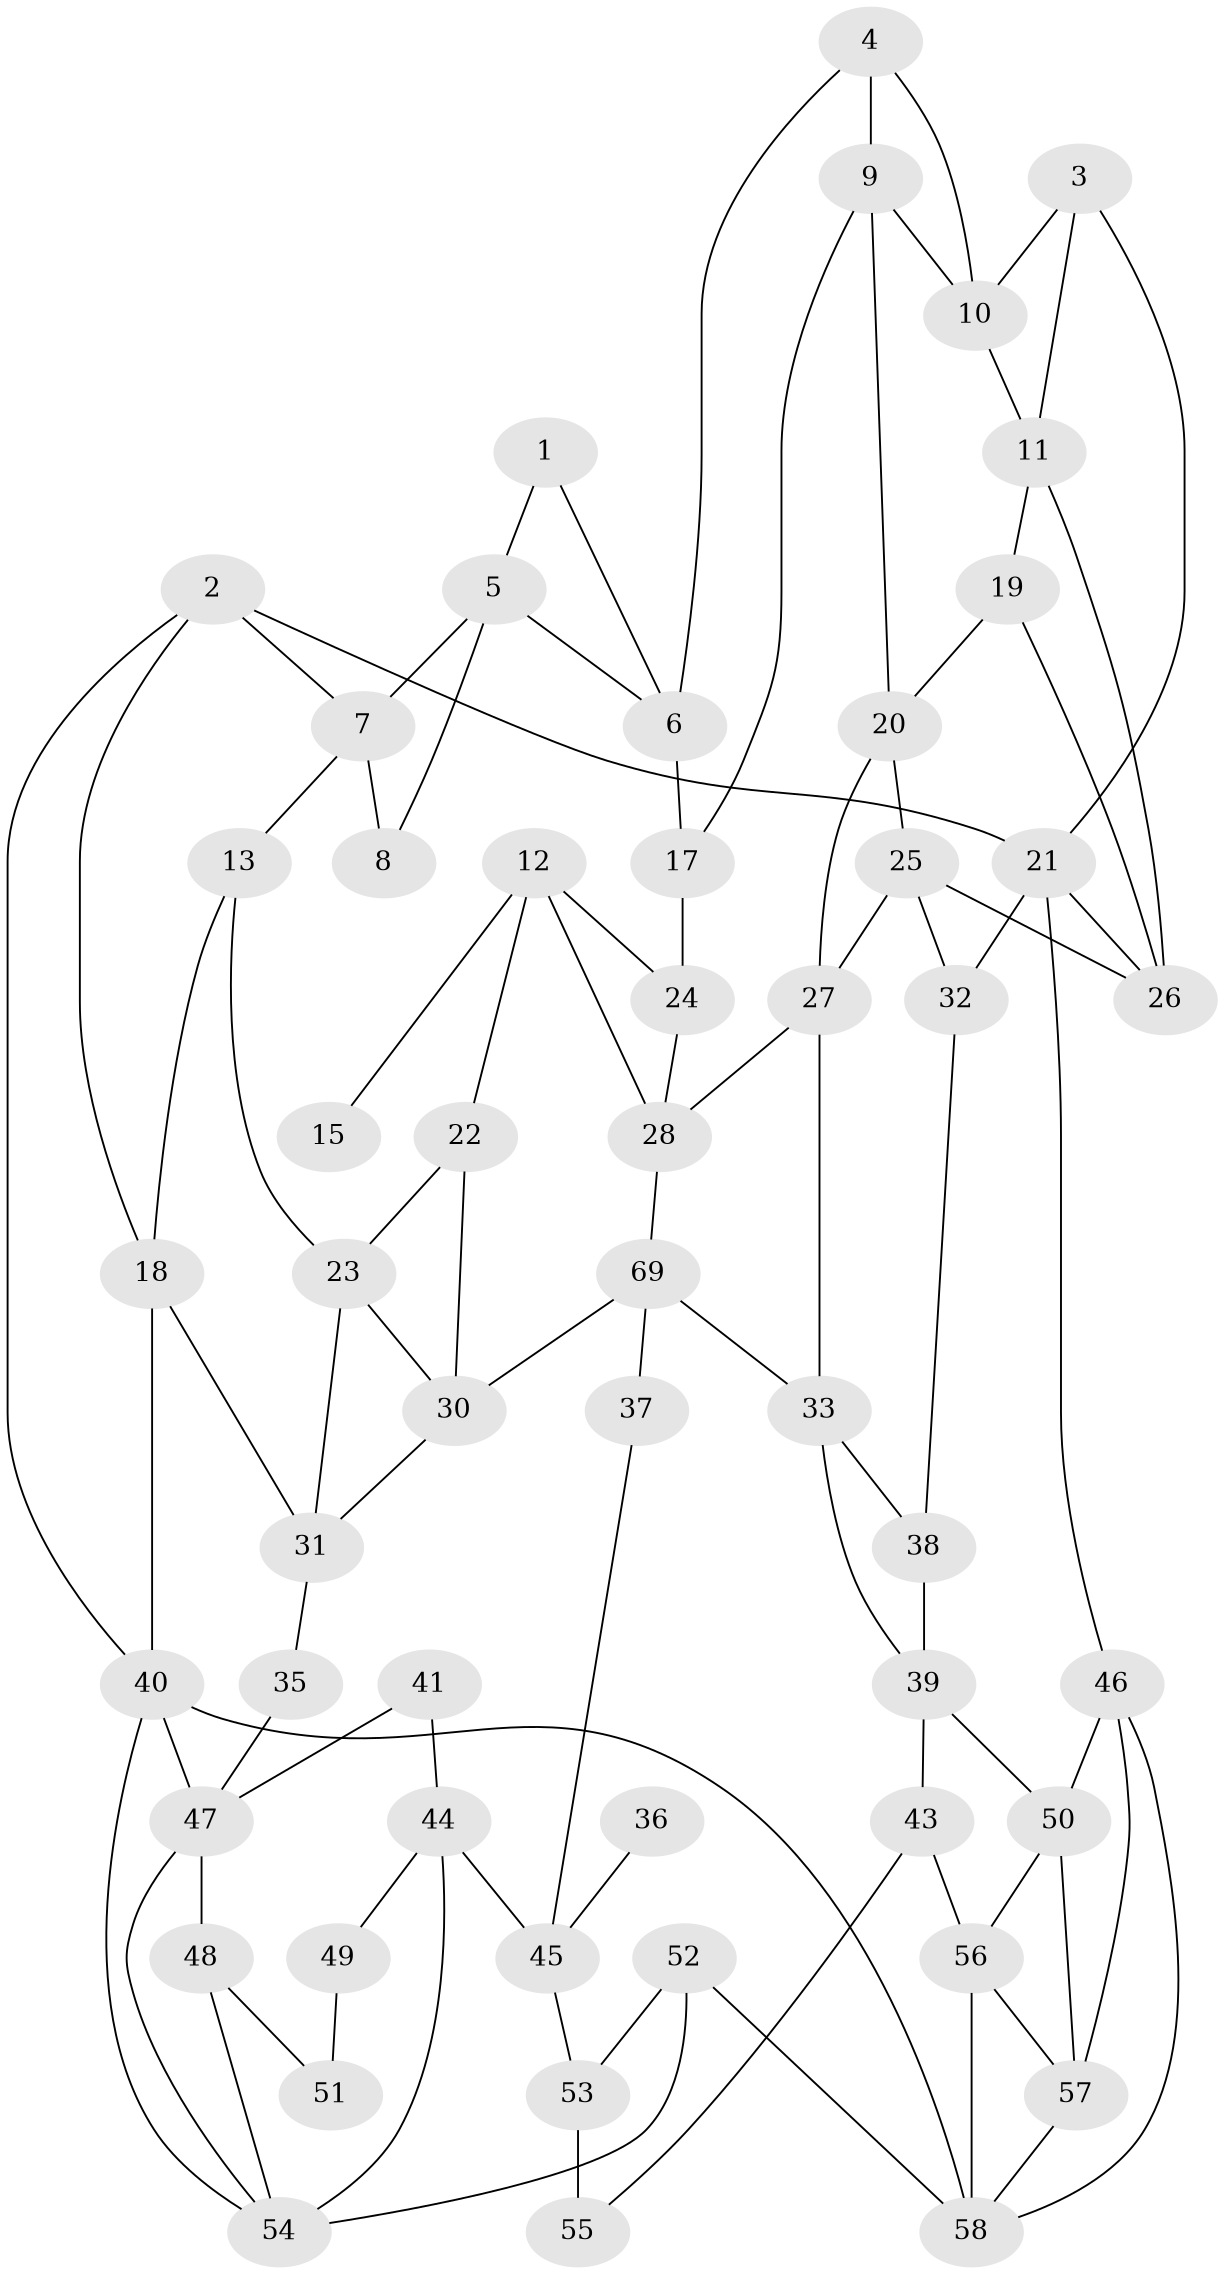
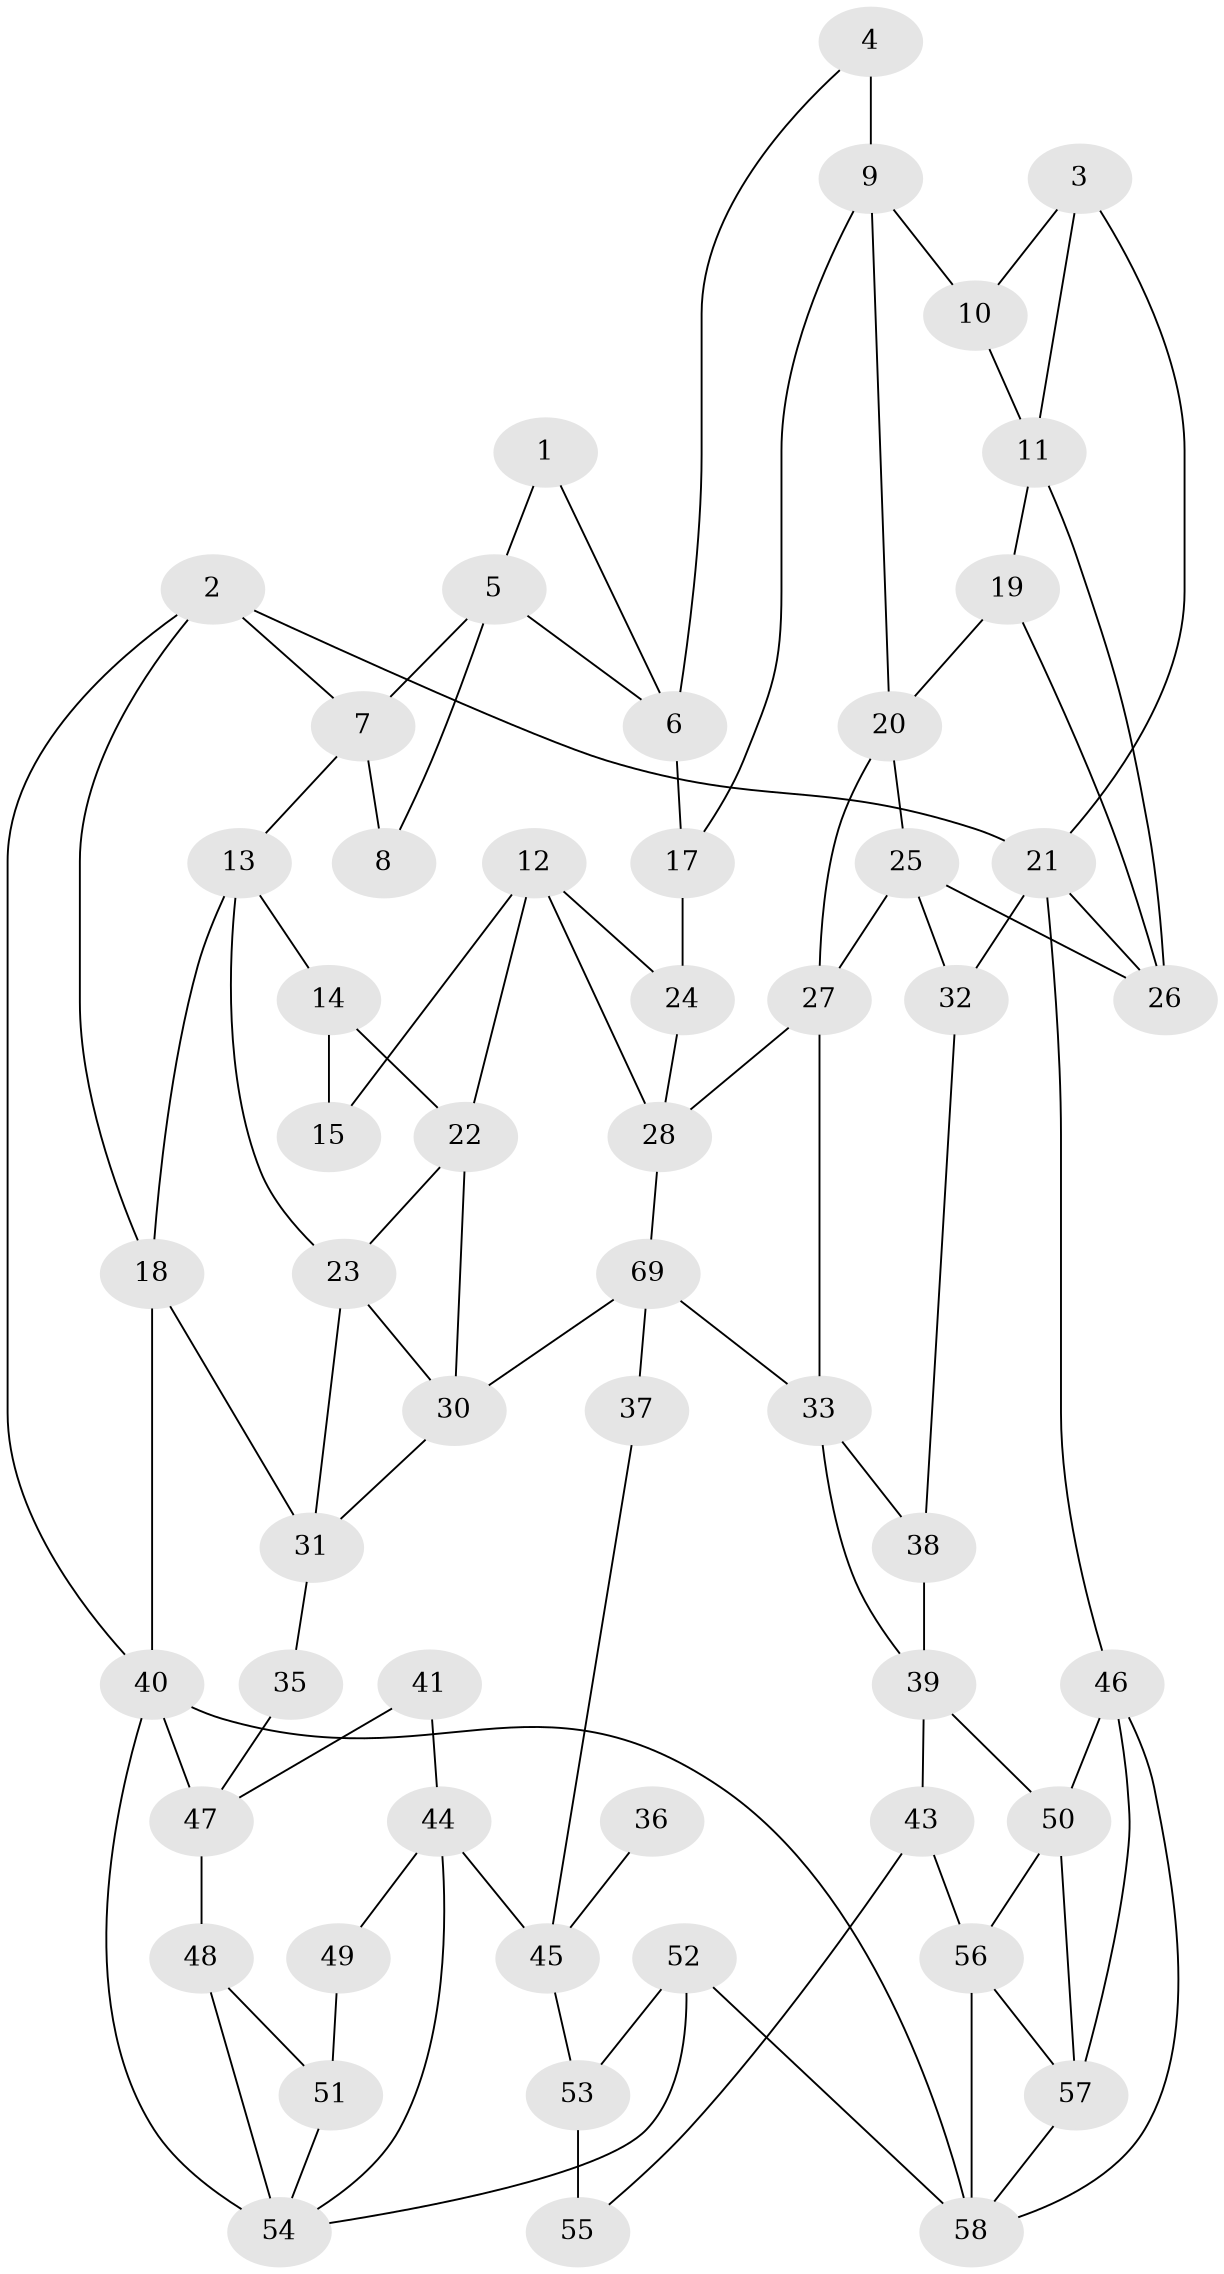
(949, 171) -> none
none -> (329, 1000)
(148, 2035) -> (305, 2163)
